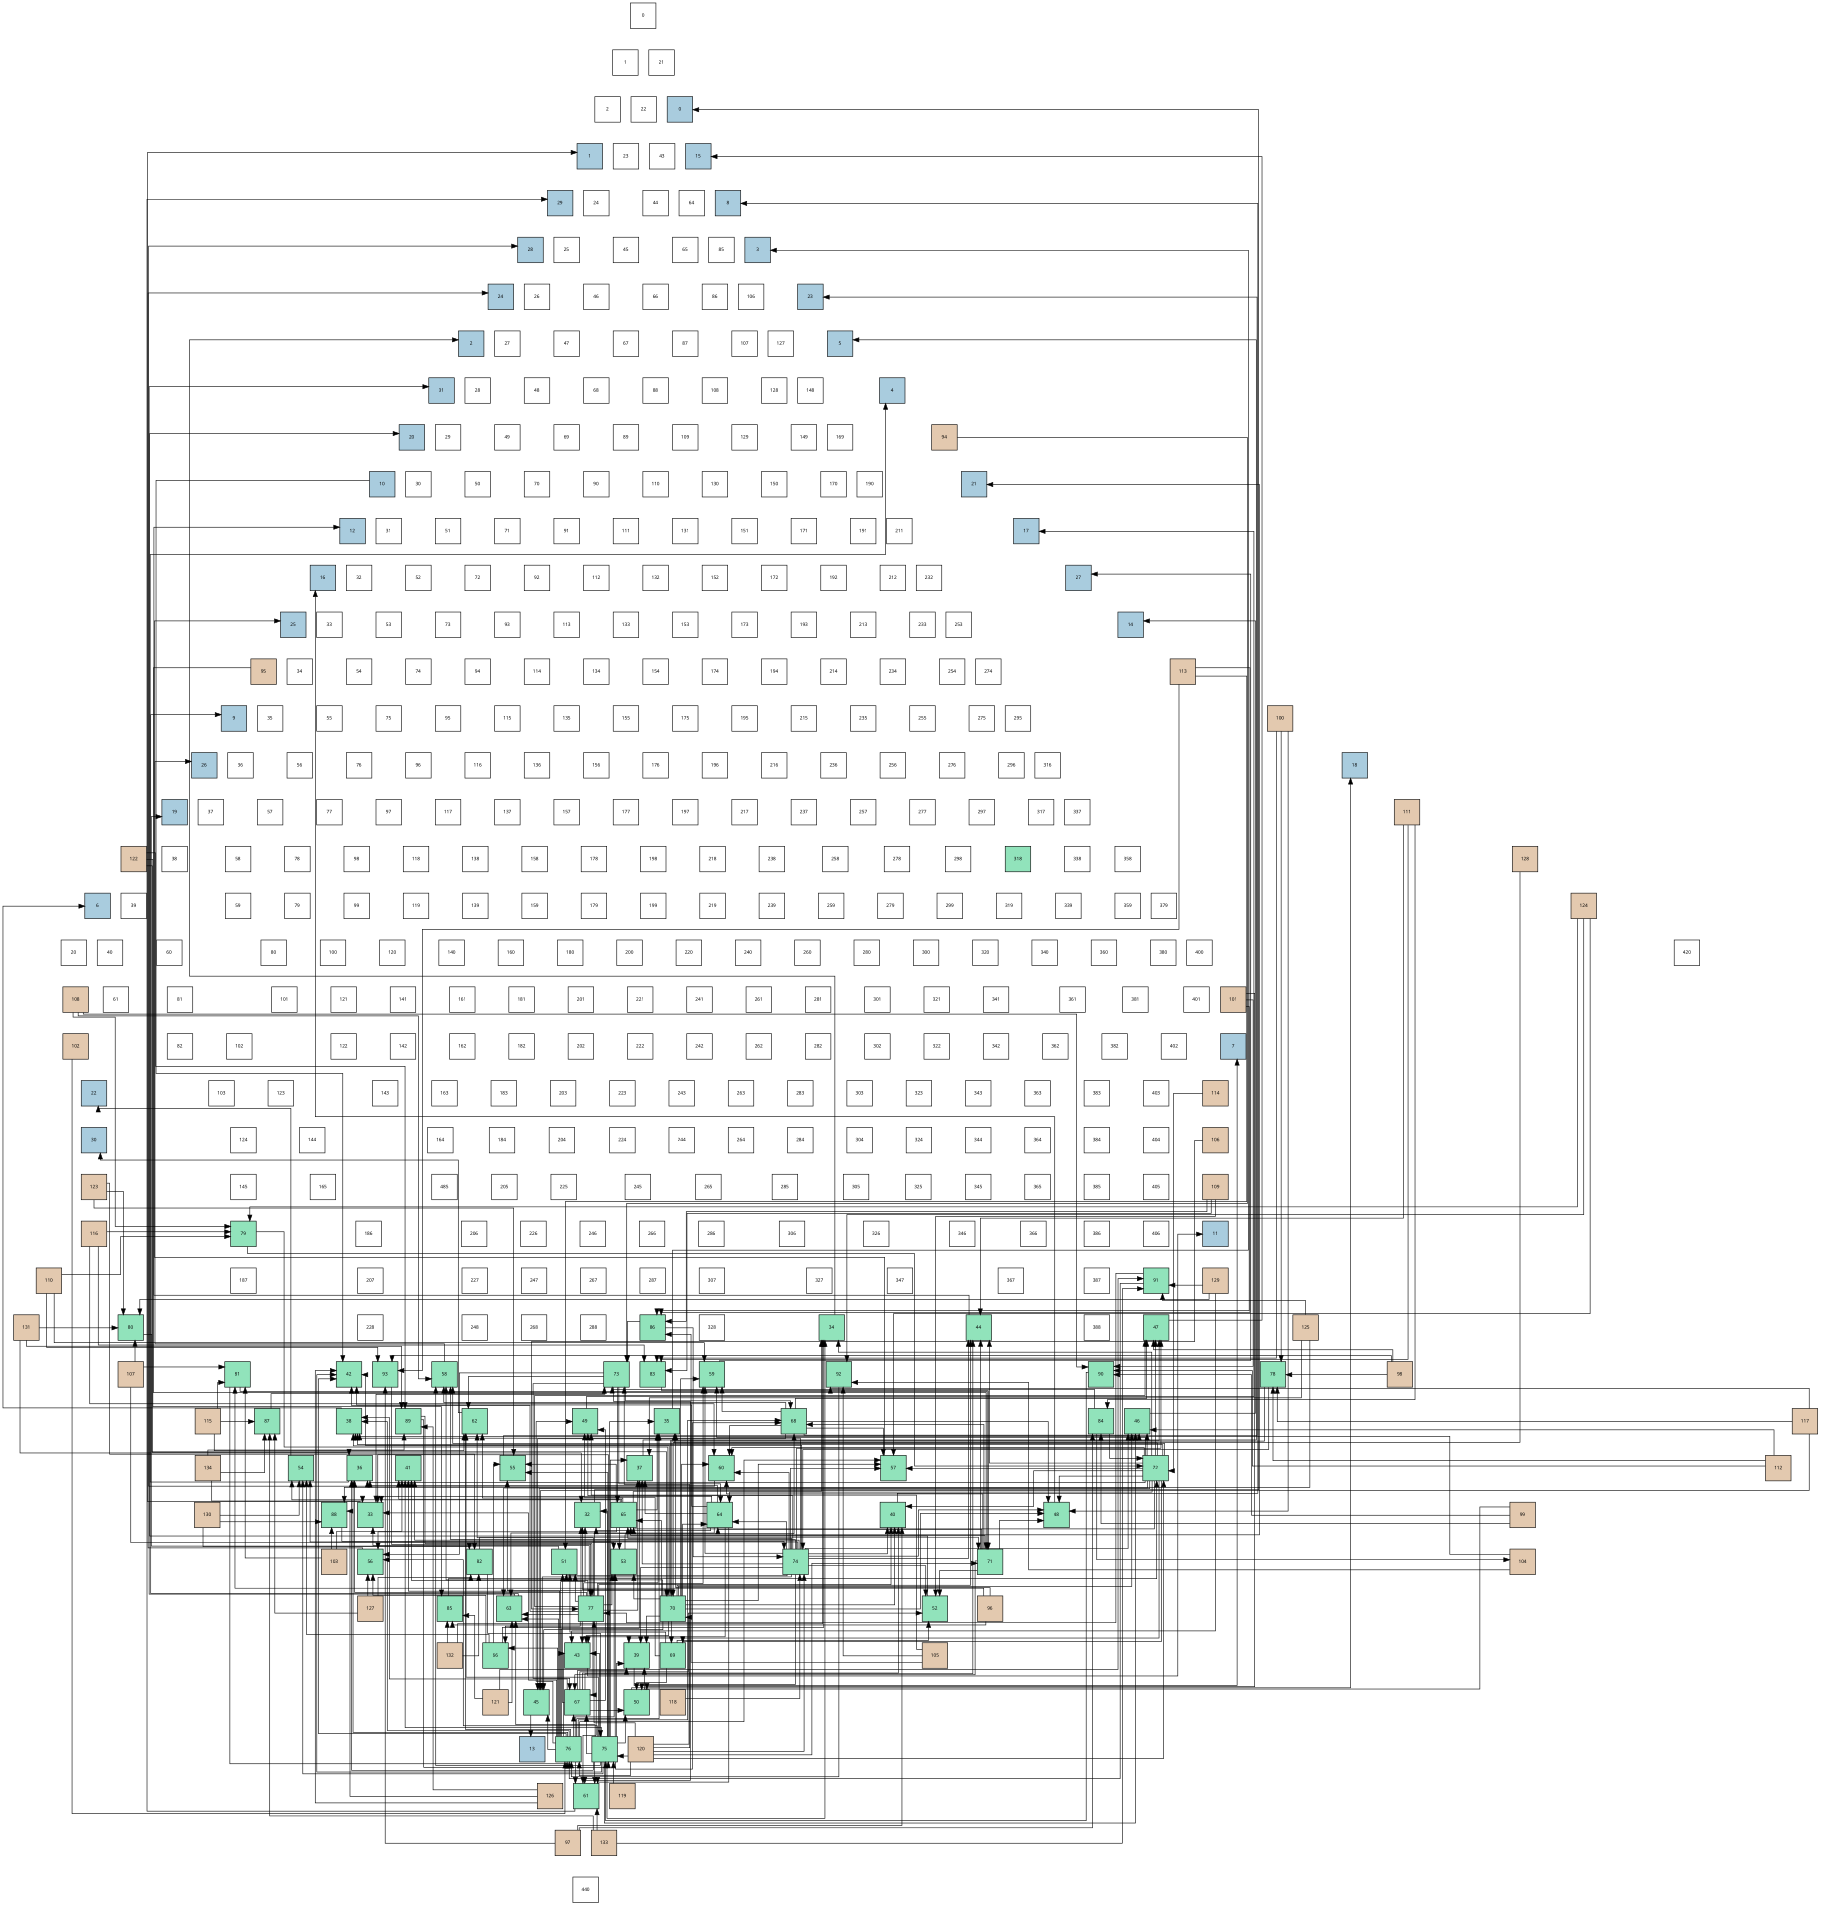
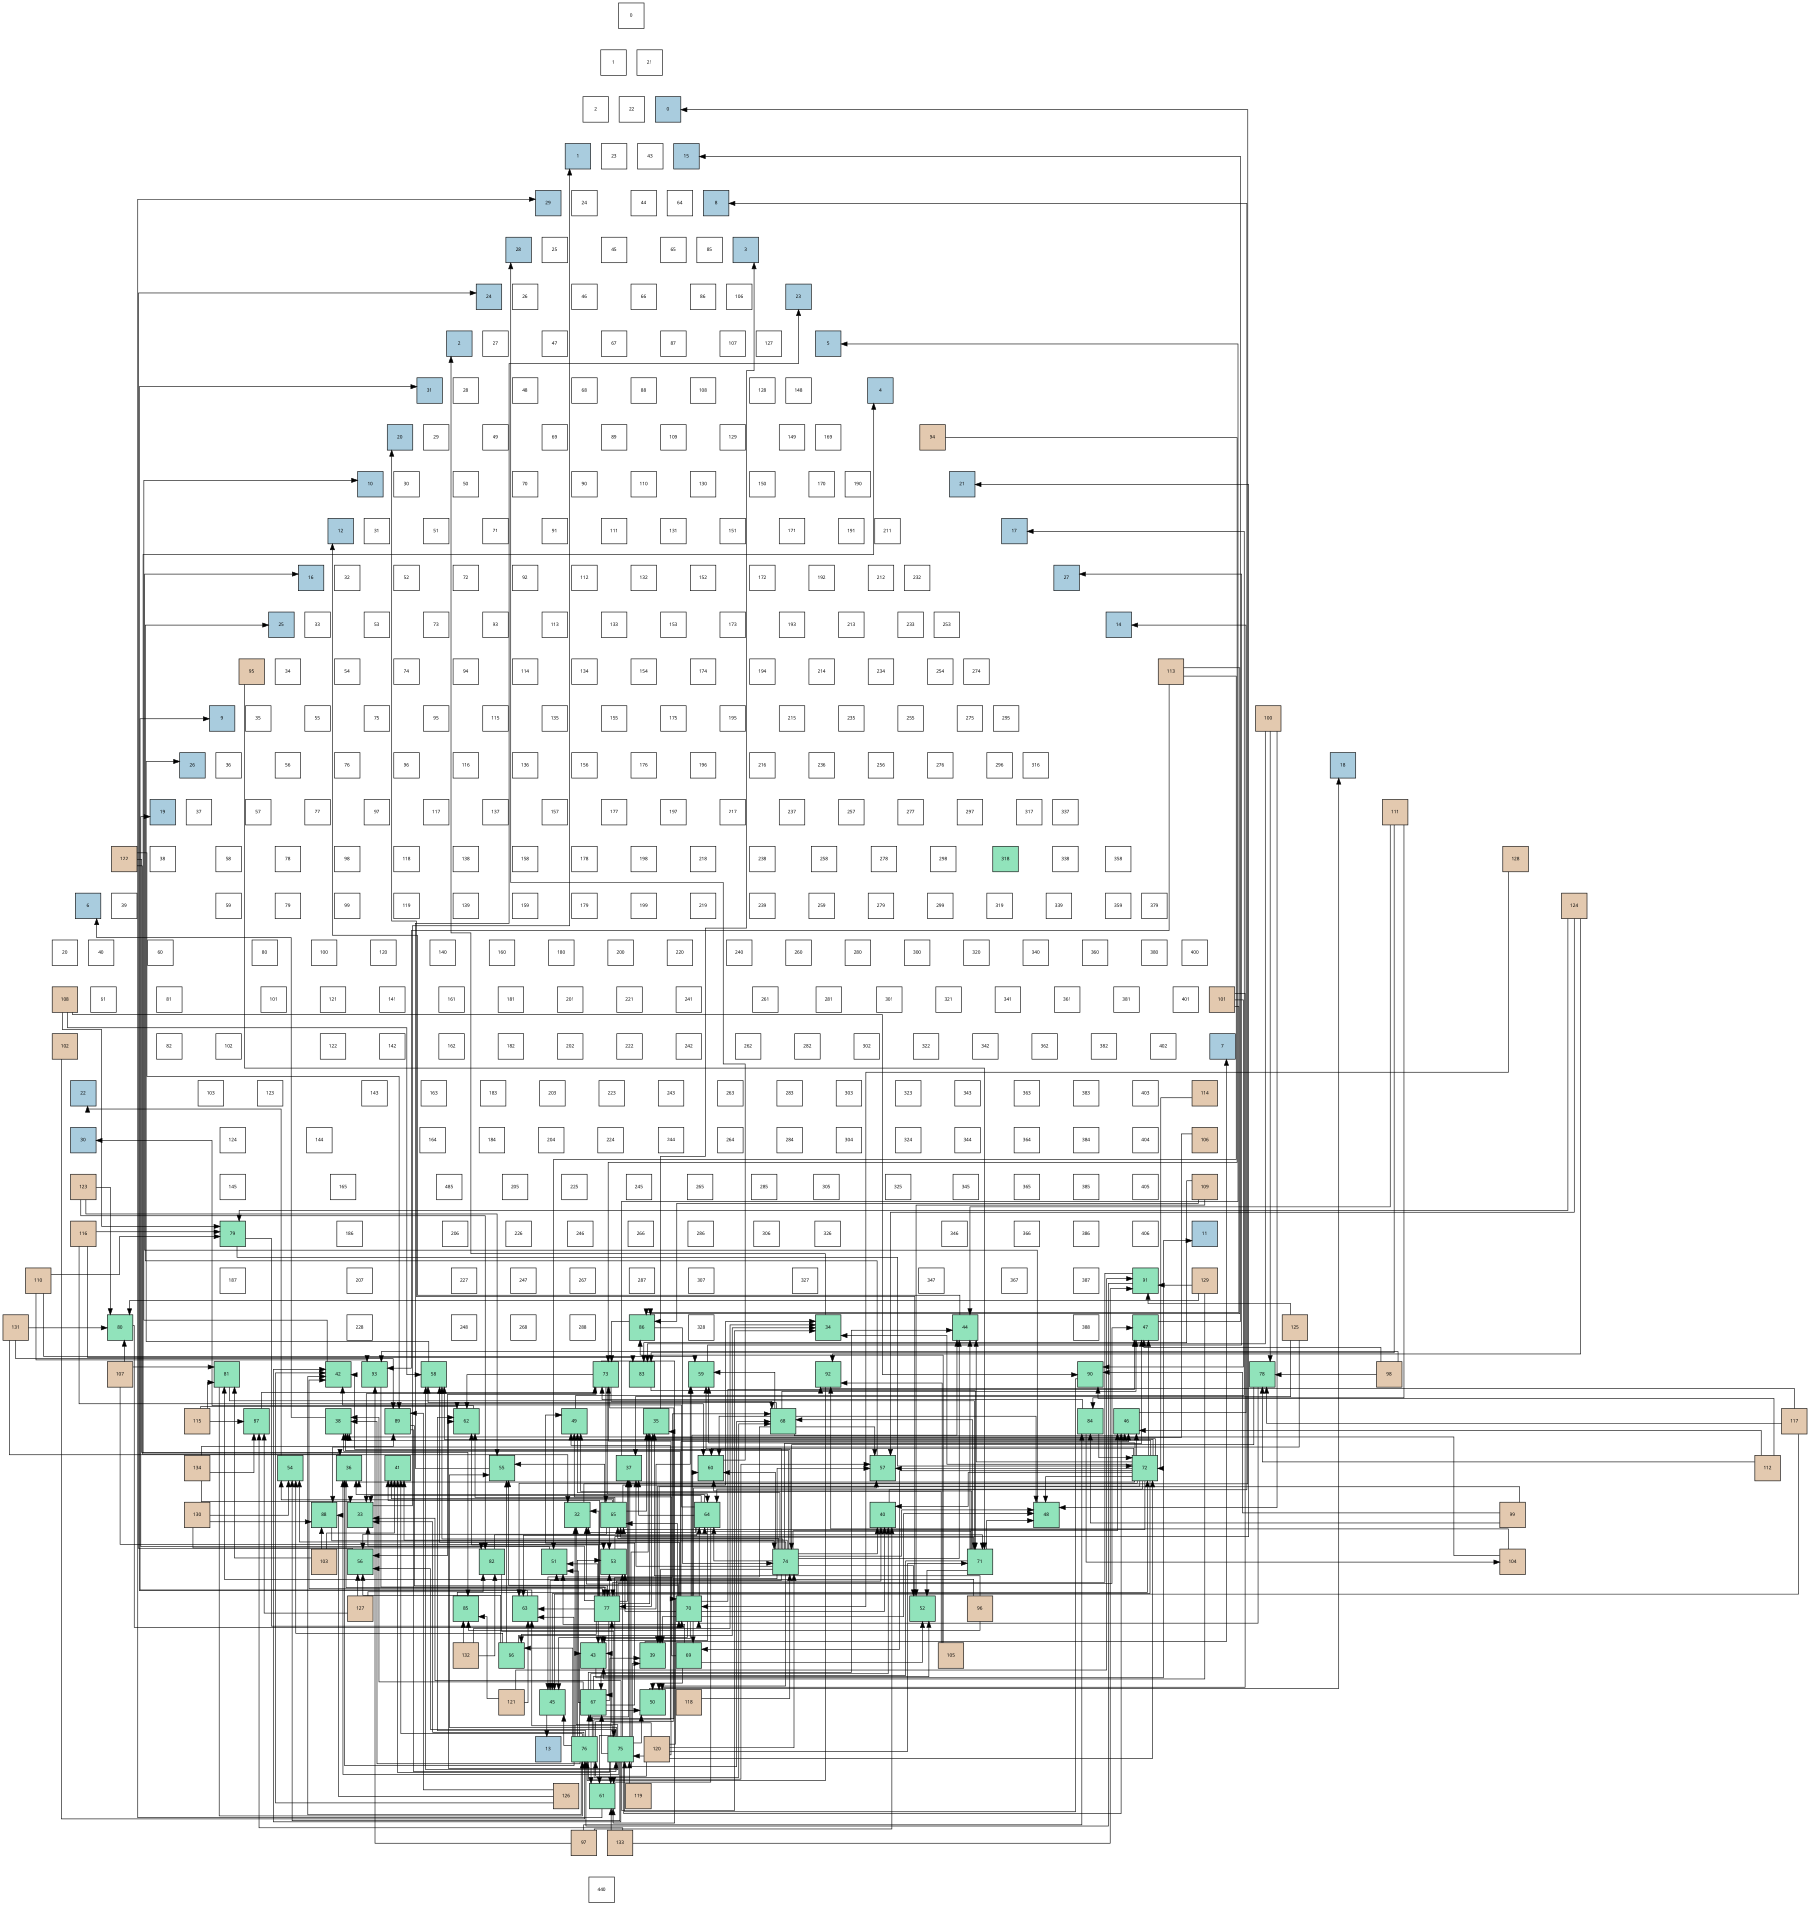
(1687, 953) -> none
(179, 1073) -> (144, 909)
